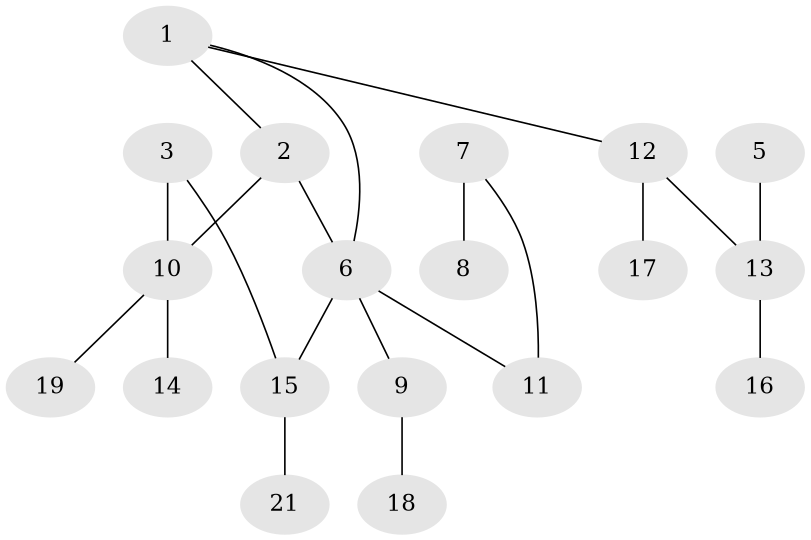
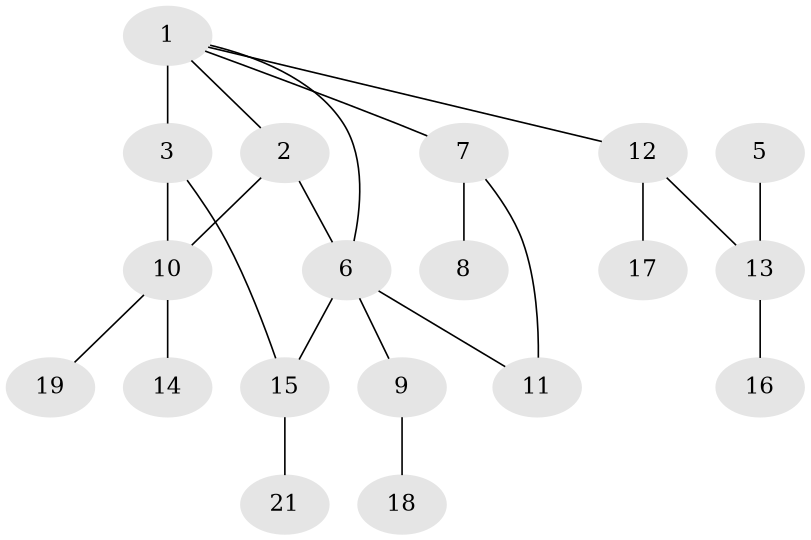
none -> (168, 95)
none -> (339, 101)
